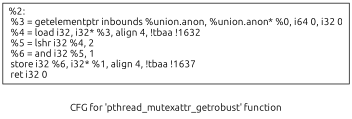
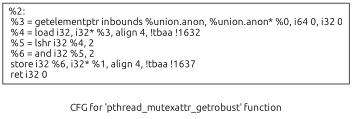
(52, 54) -> (52, 54)
